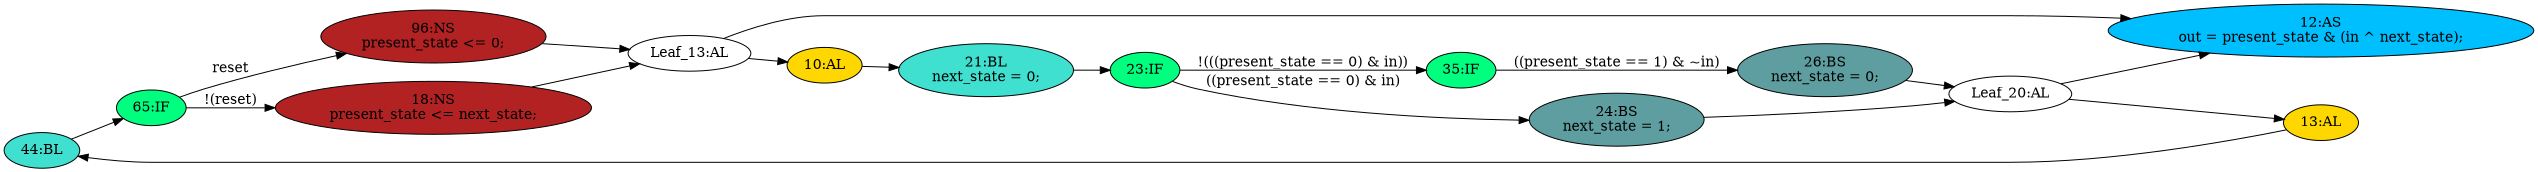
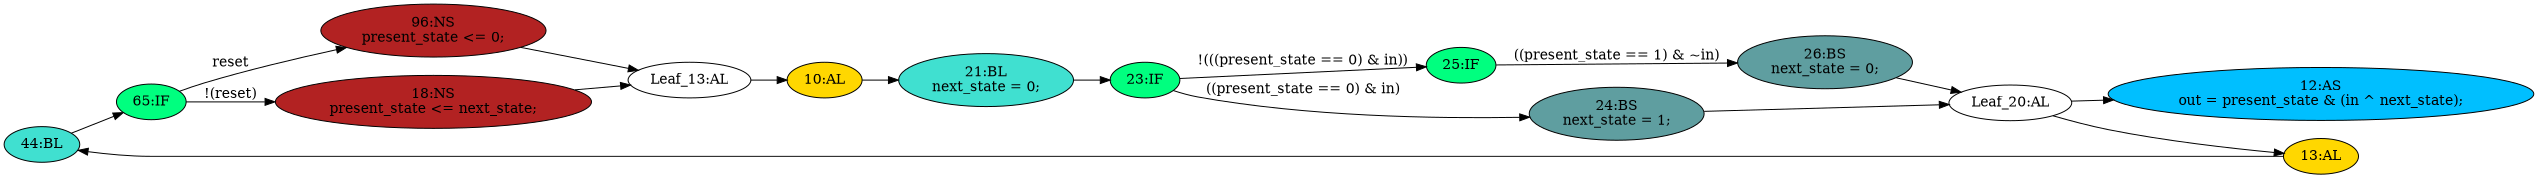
(1421, 16) -> none
(1461, 70) -> (1461, 65)
